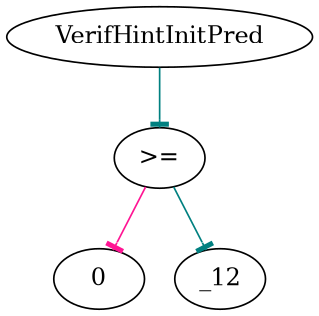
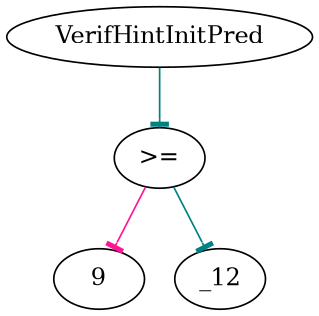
(99, 279) -> (99, 279)
